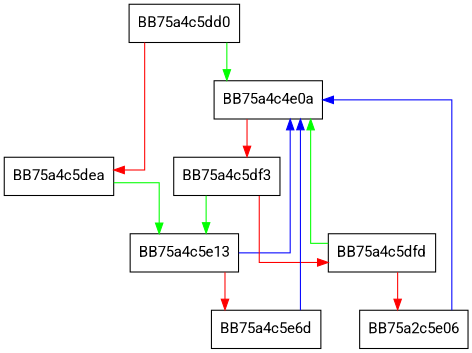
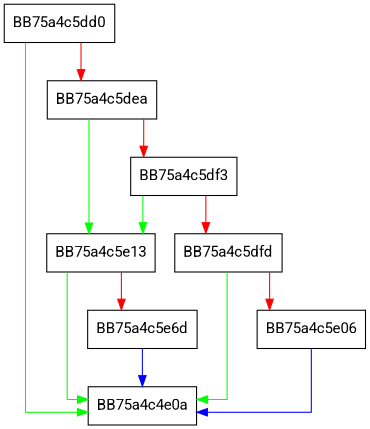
(247, 133) -> (144, 133)
(290, 217) -> (67, 341)
(414, 329) -> (311, 329)
